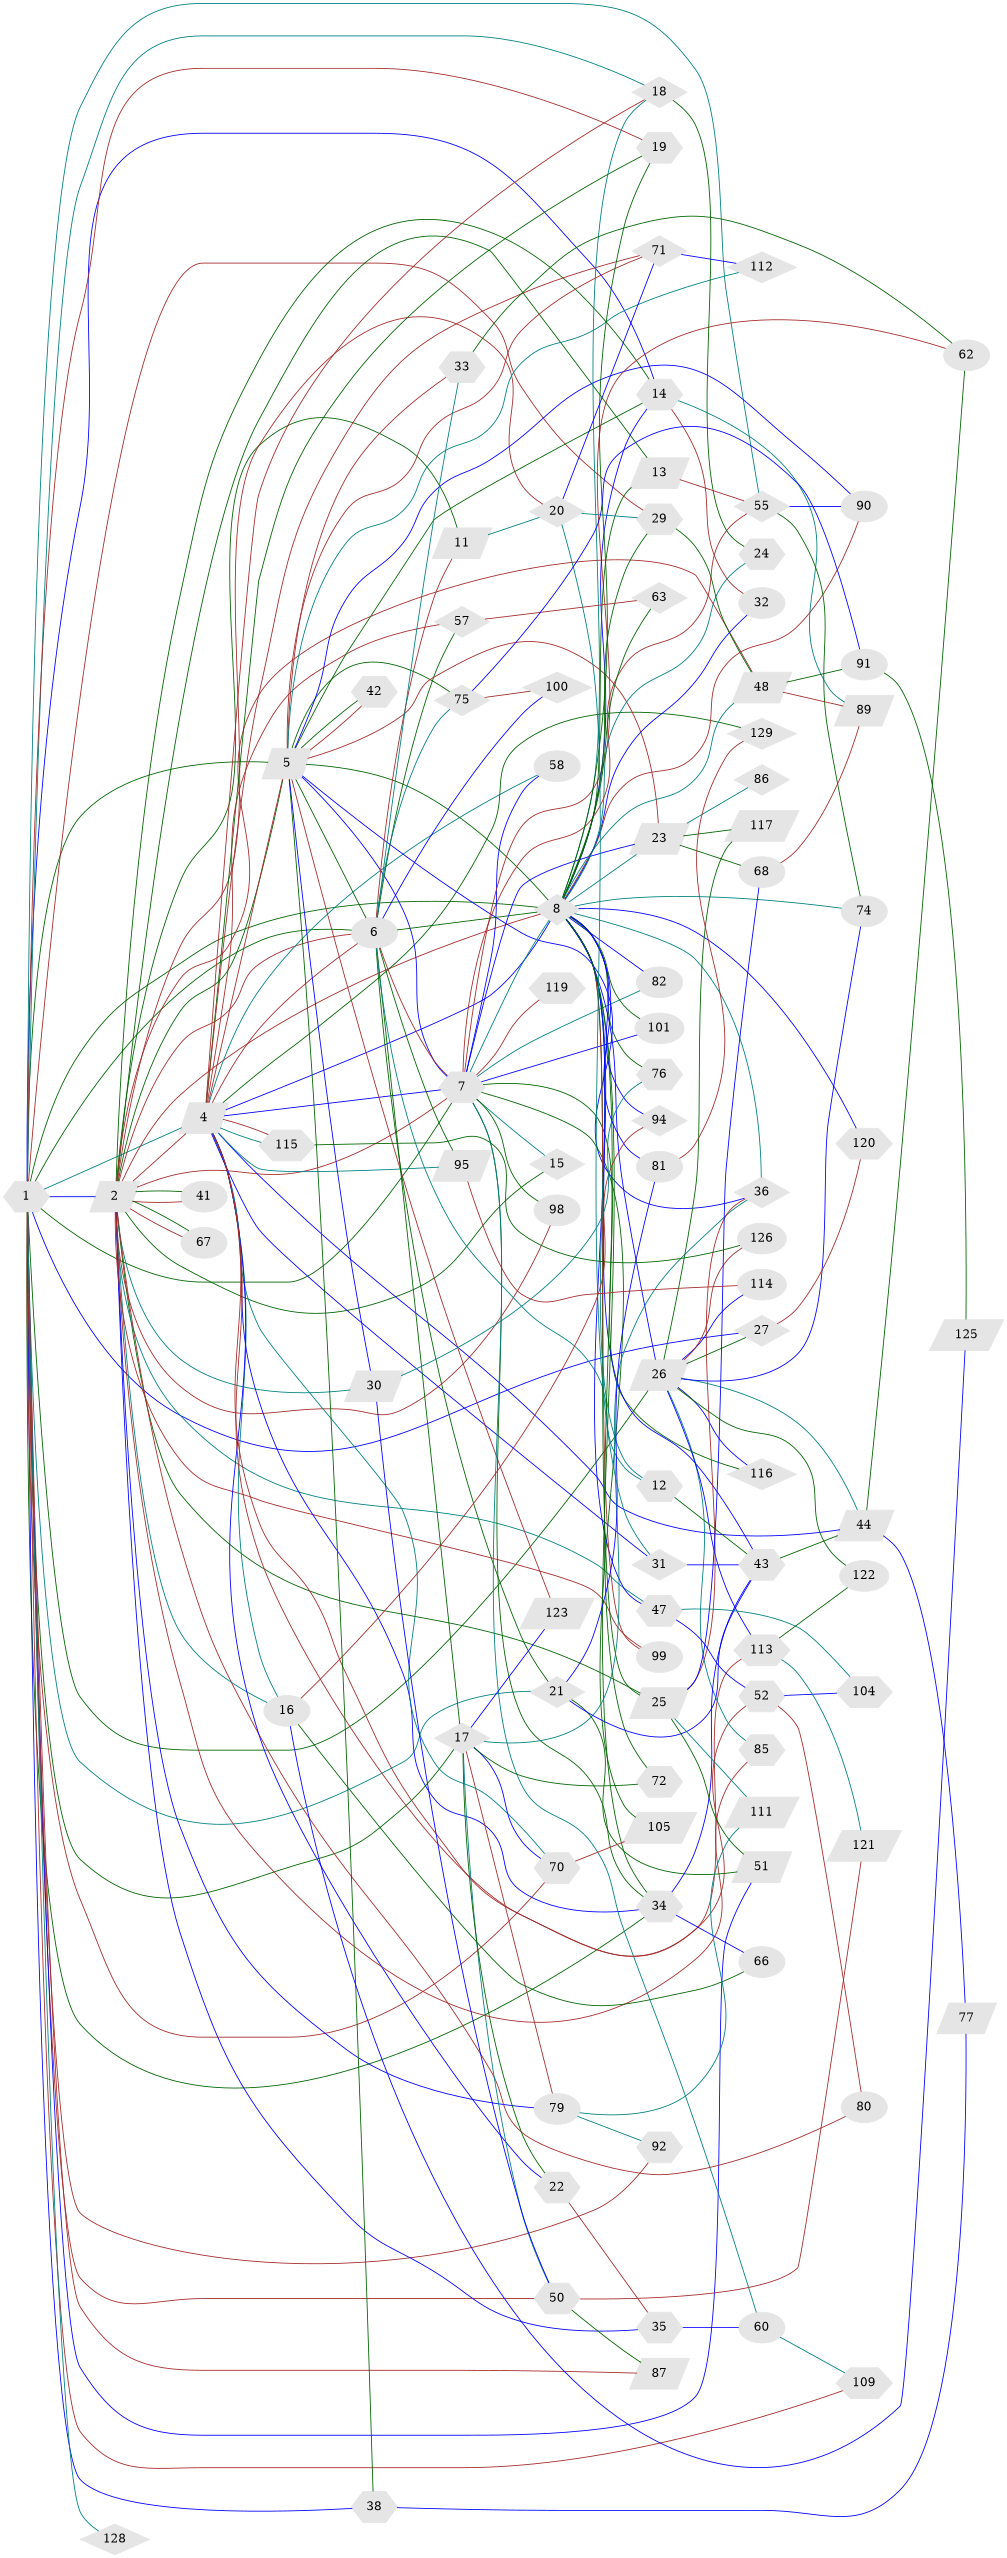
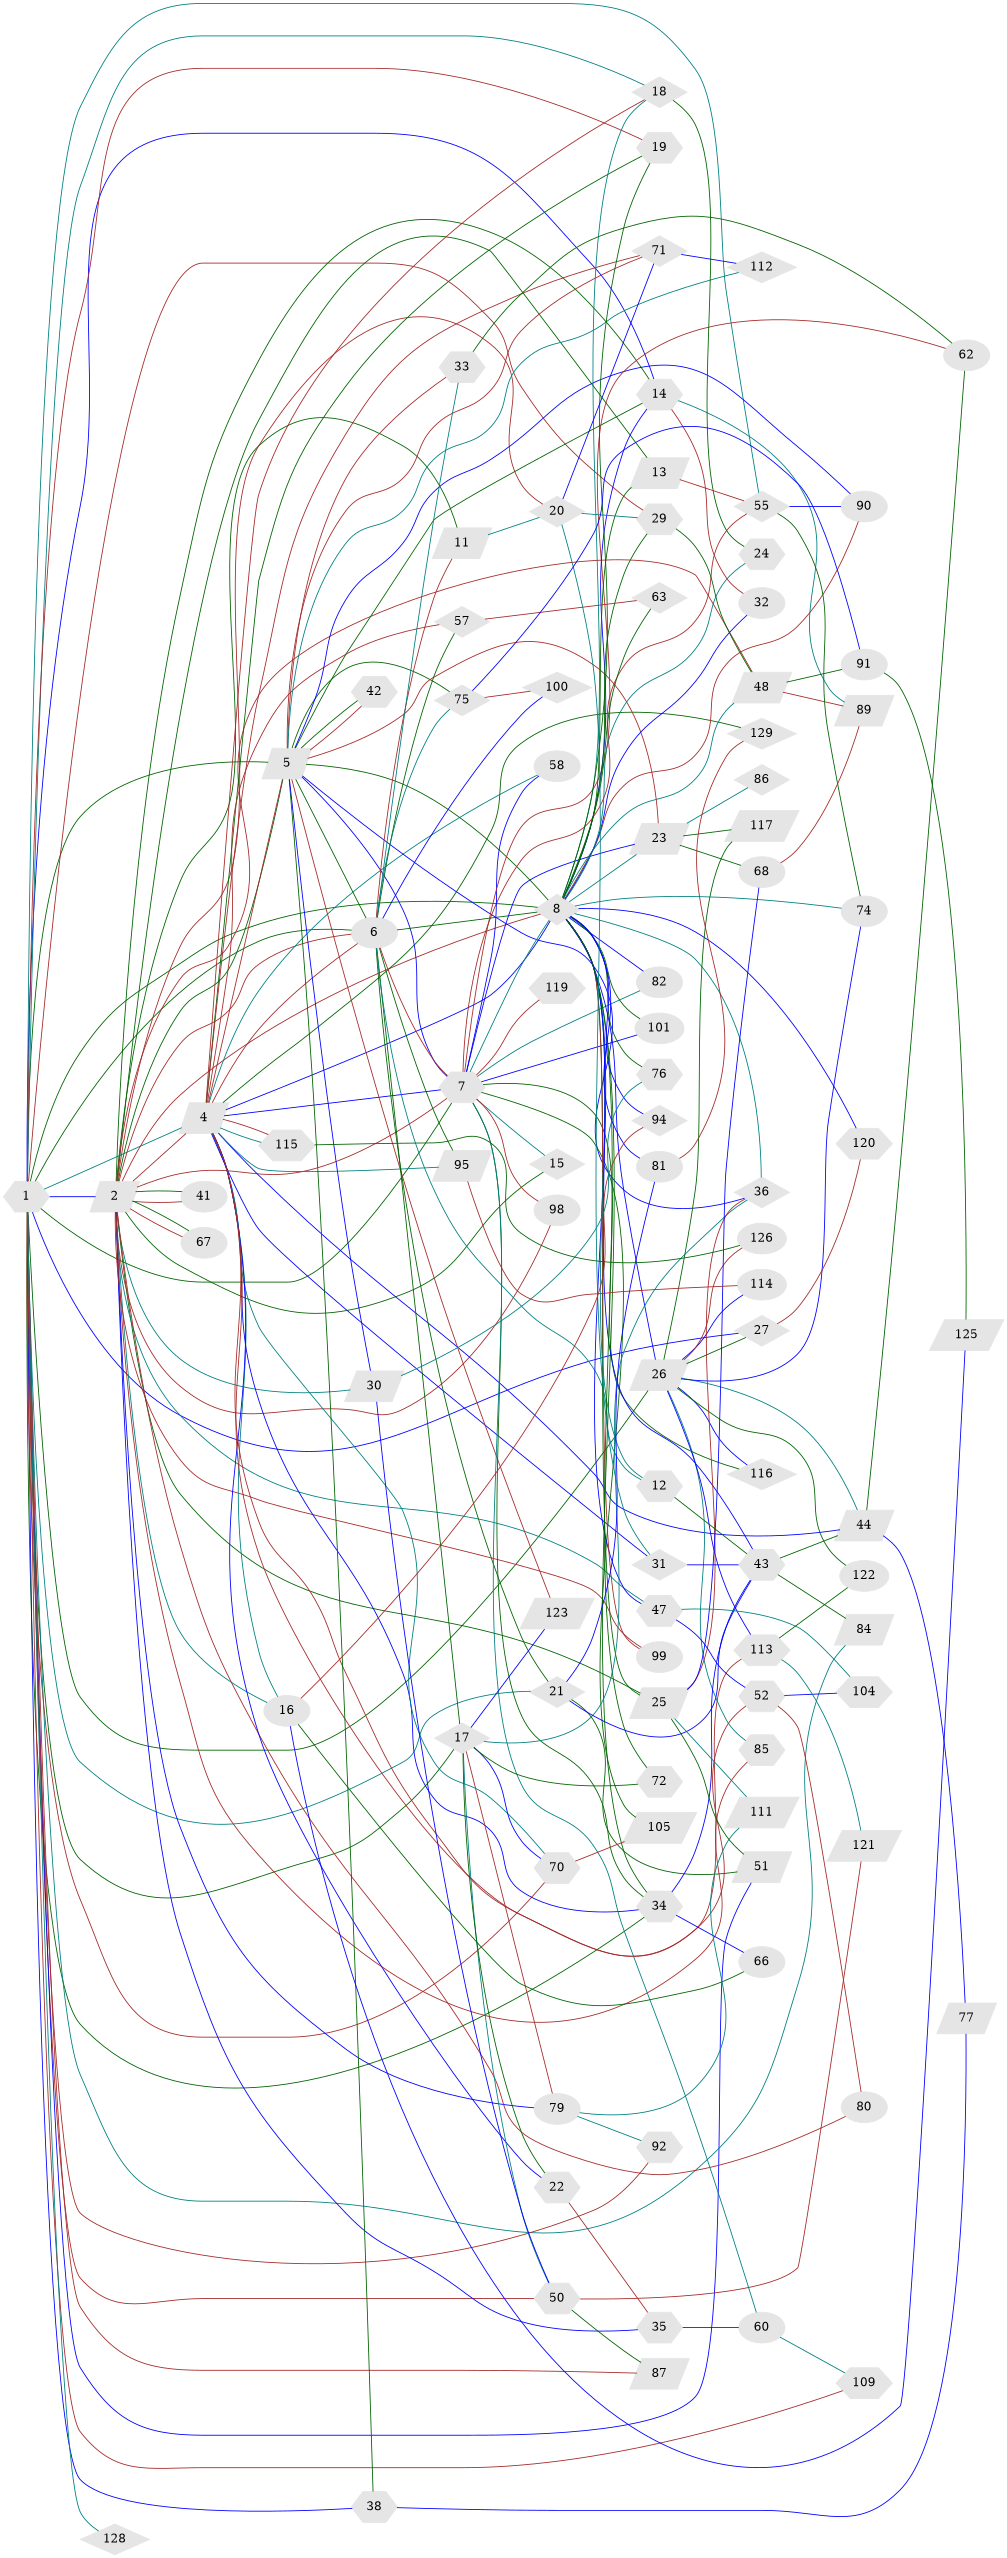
(504, 1149) -> (504, 1149)
none -> (864, 1630)
